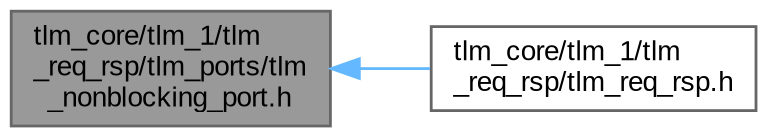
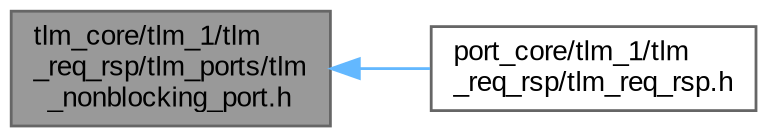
(594, 69) -> (594, 69)
